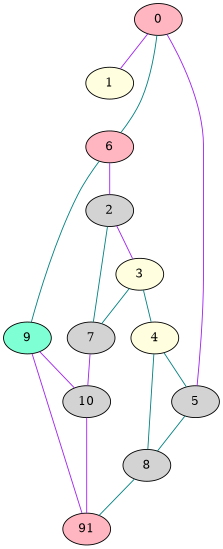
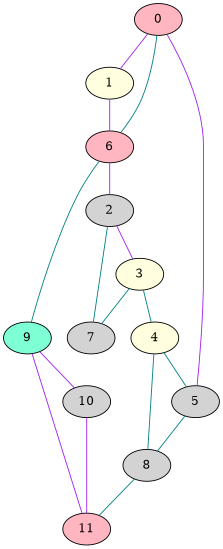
none -> (110, 115)
(89, 370) -> none
(87, 529) -> (87, 529)
